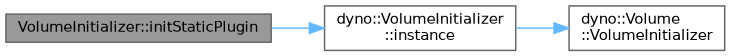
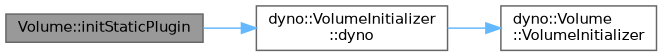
(139, 28) -> (104, 28)
(420, 28) -> (352, 28)
